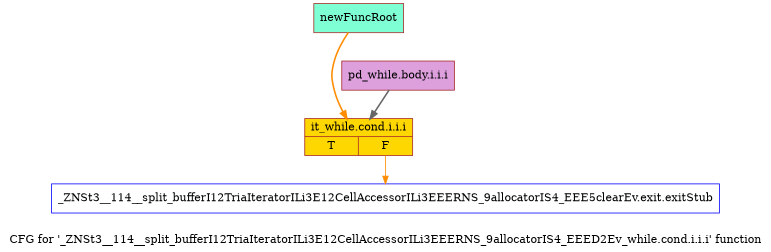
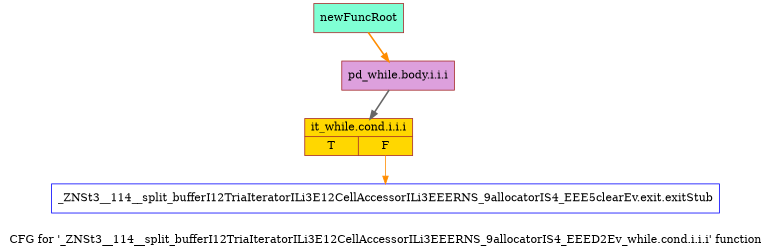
(332, 71) -> (376, 44)
